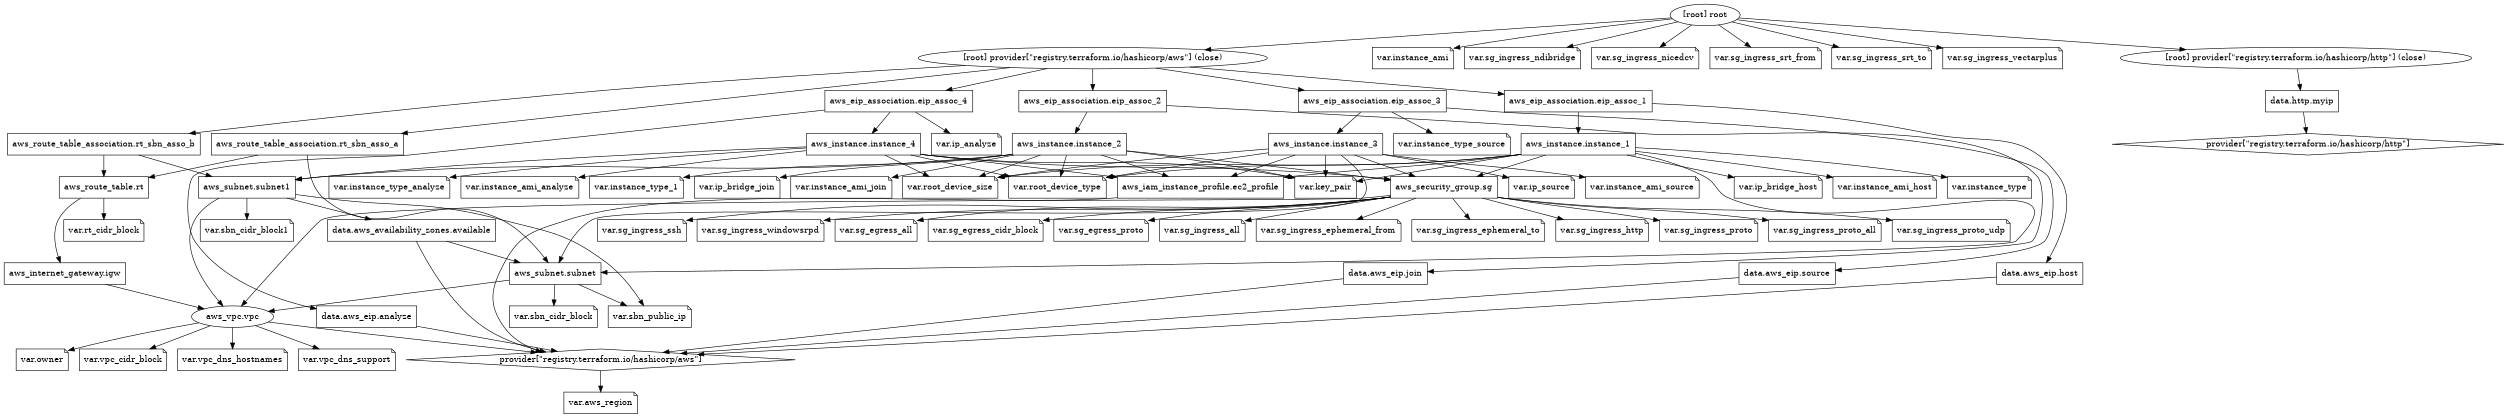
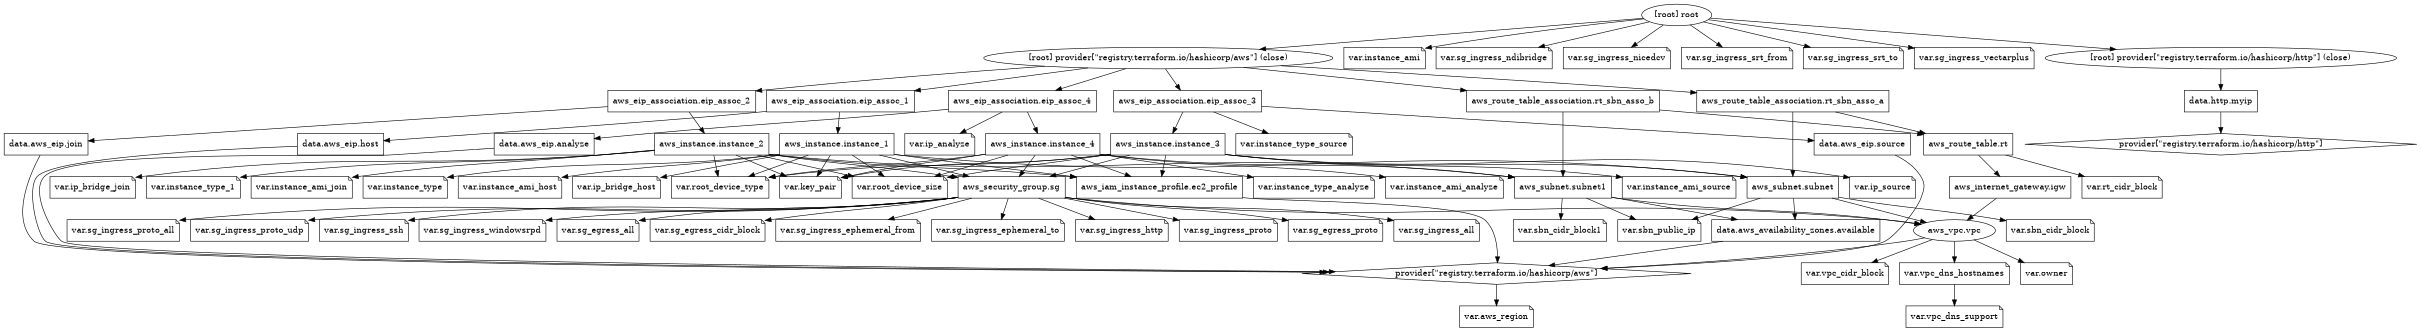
(480, 251) -> (1794, 206)
(284, 336) -> (1954, 292)
